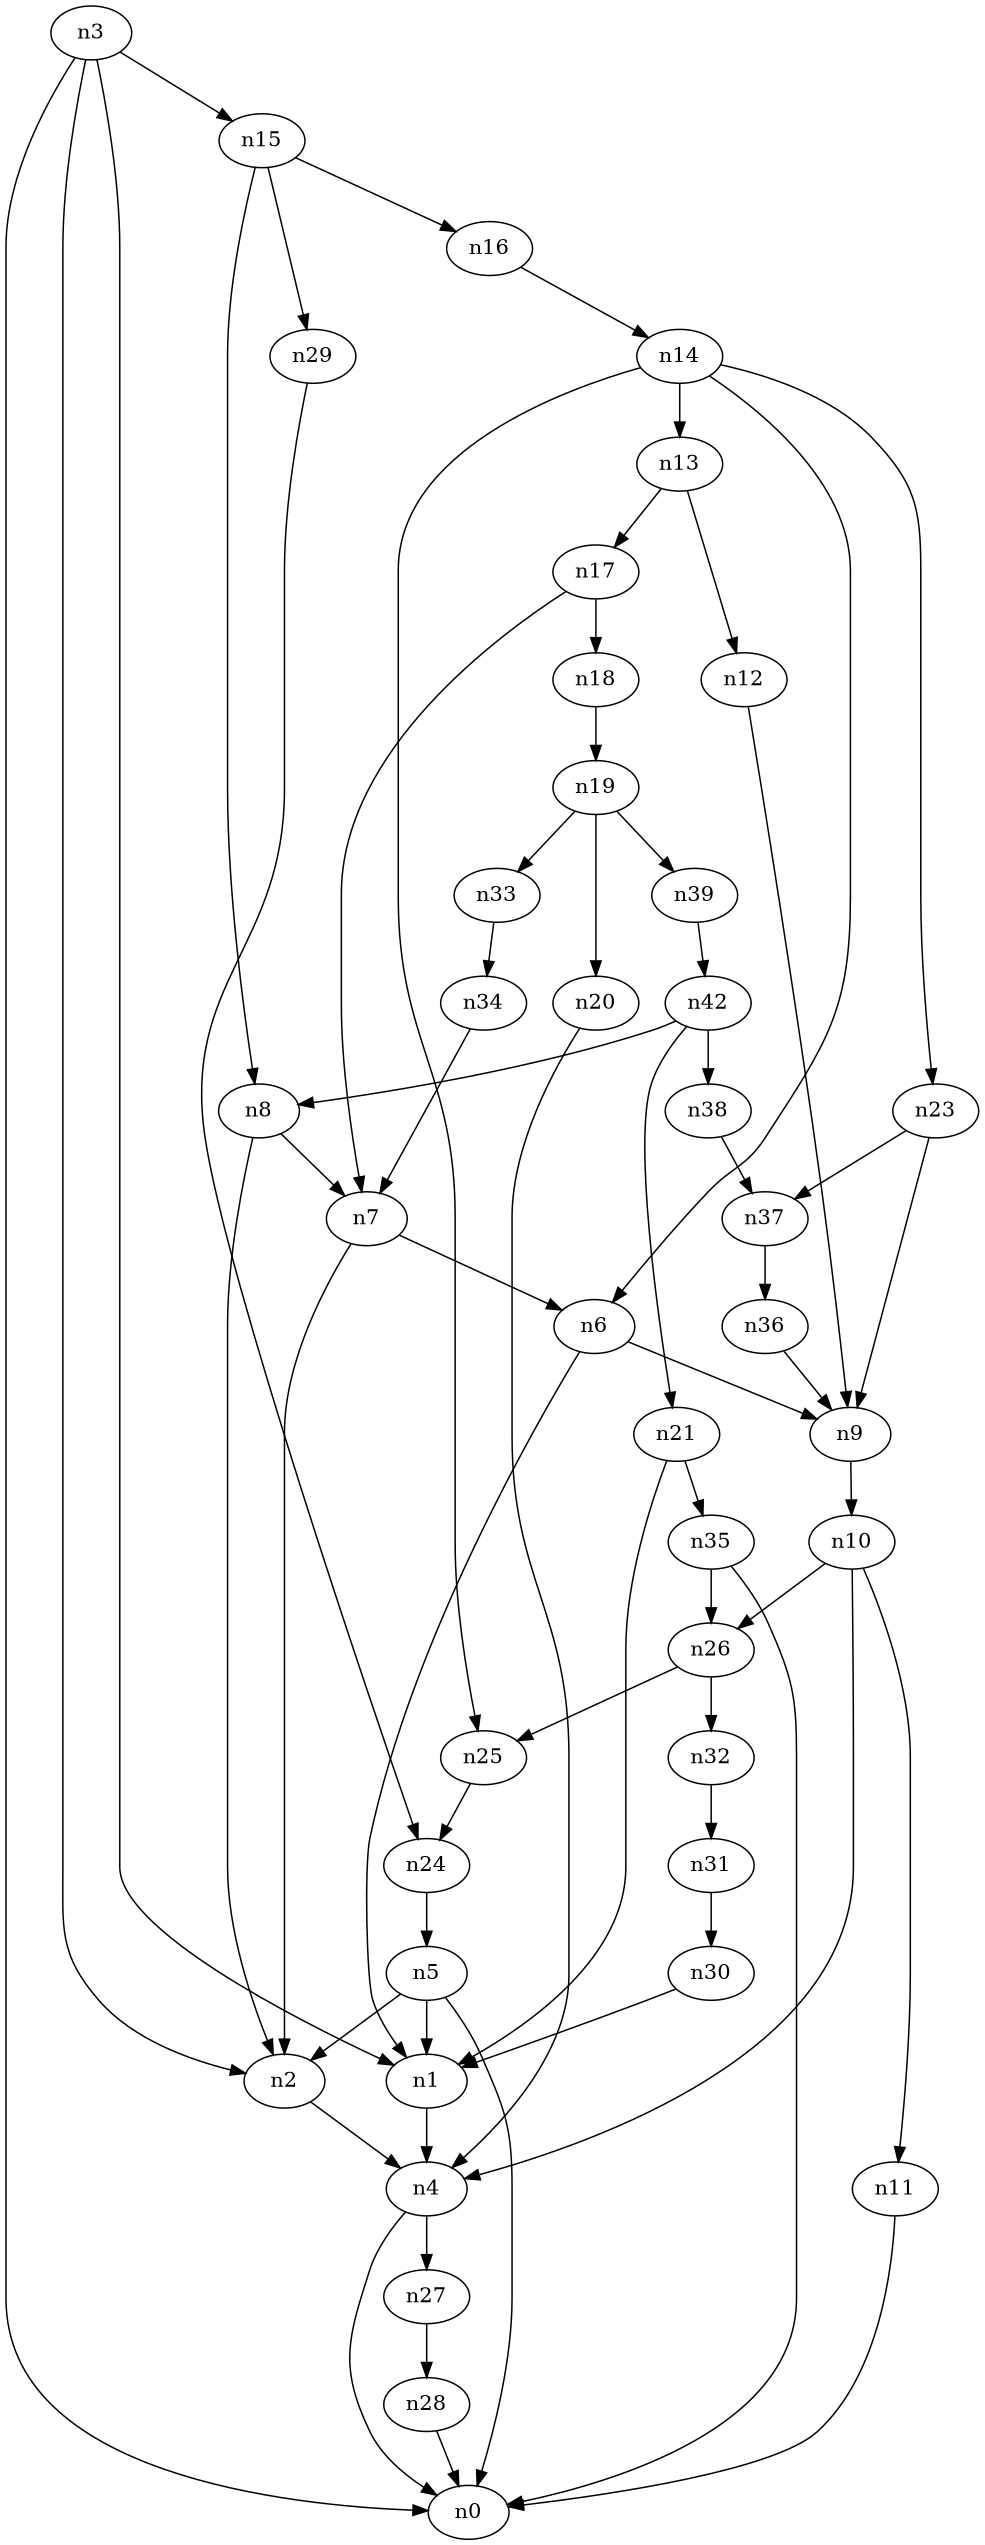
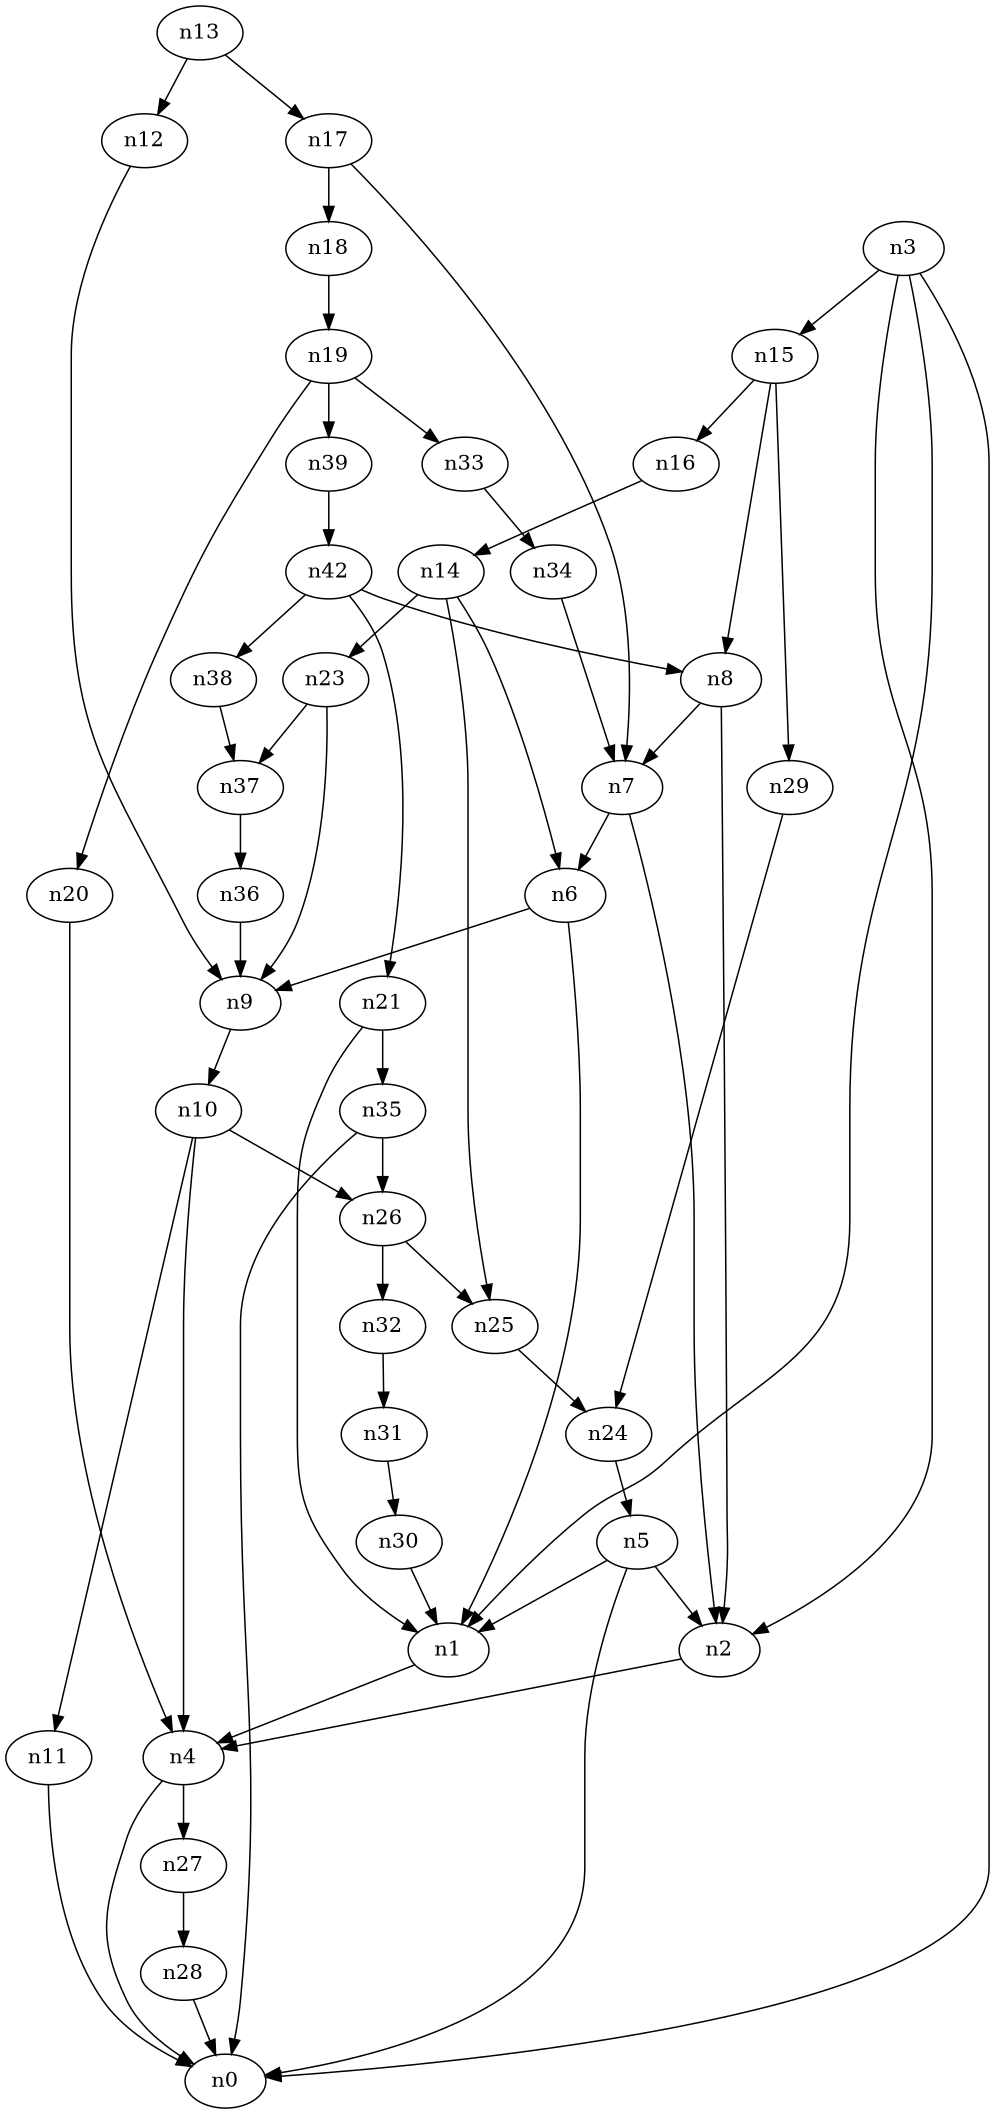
(680, 403) -> none
